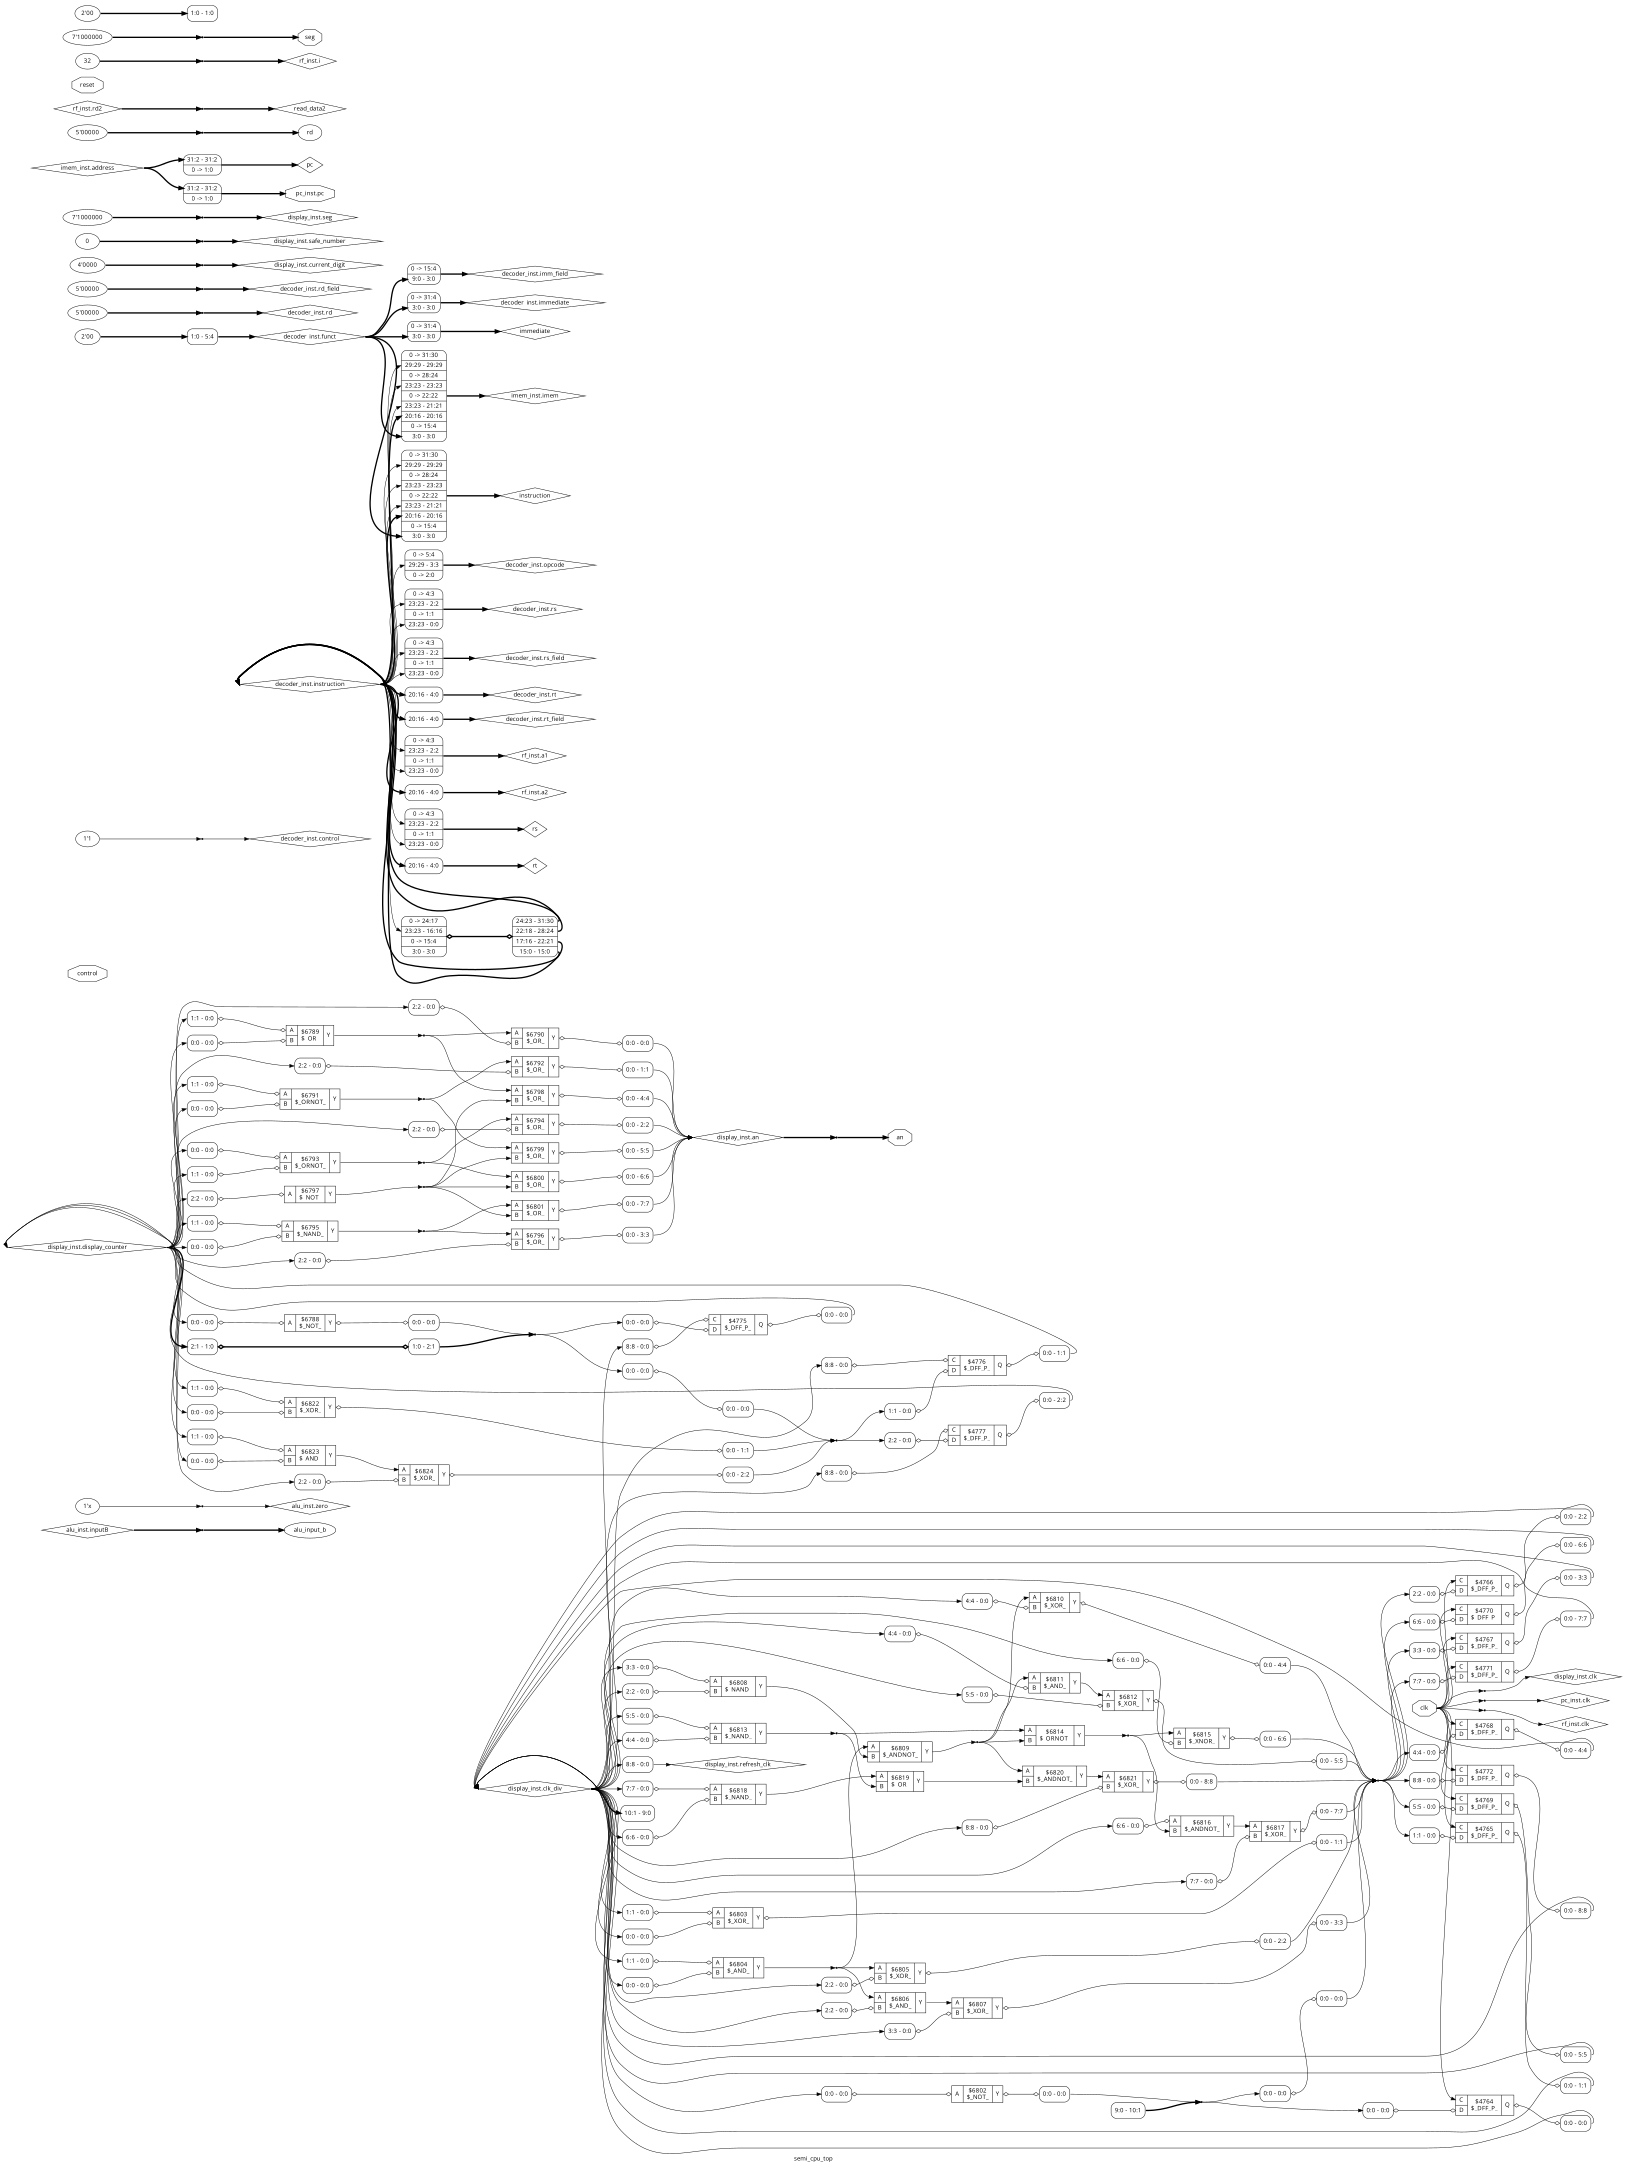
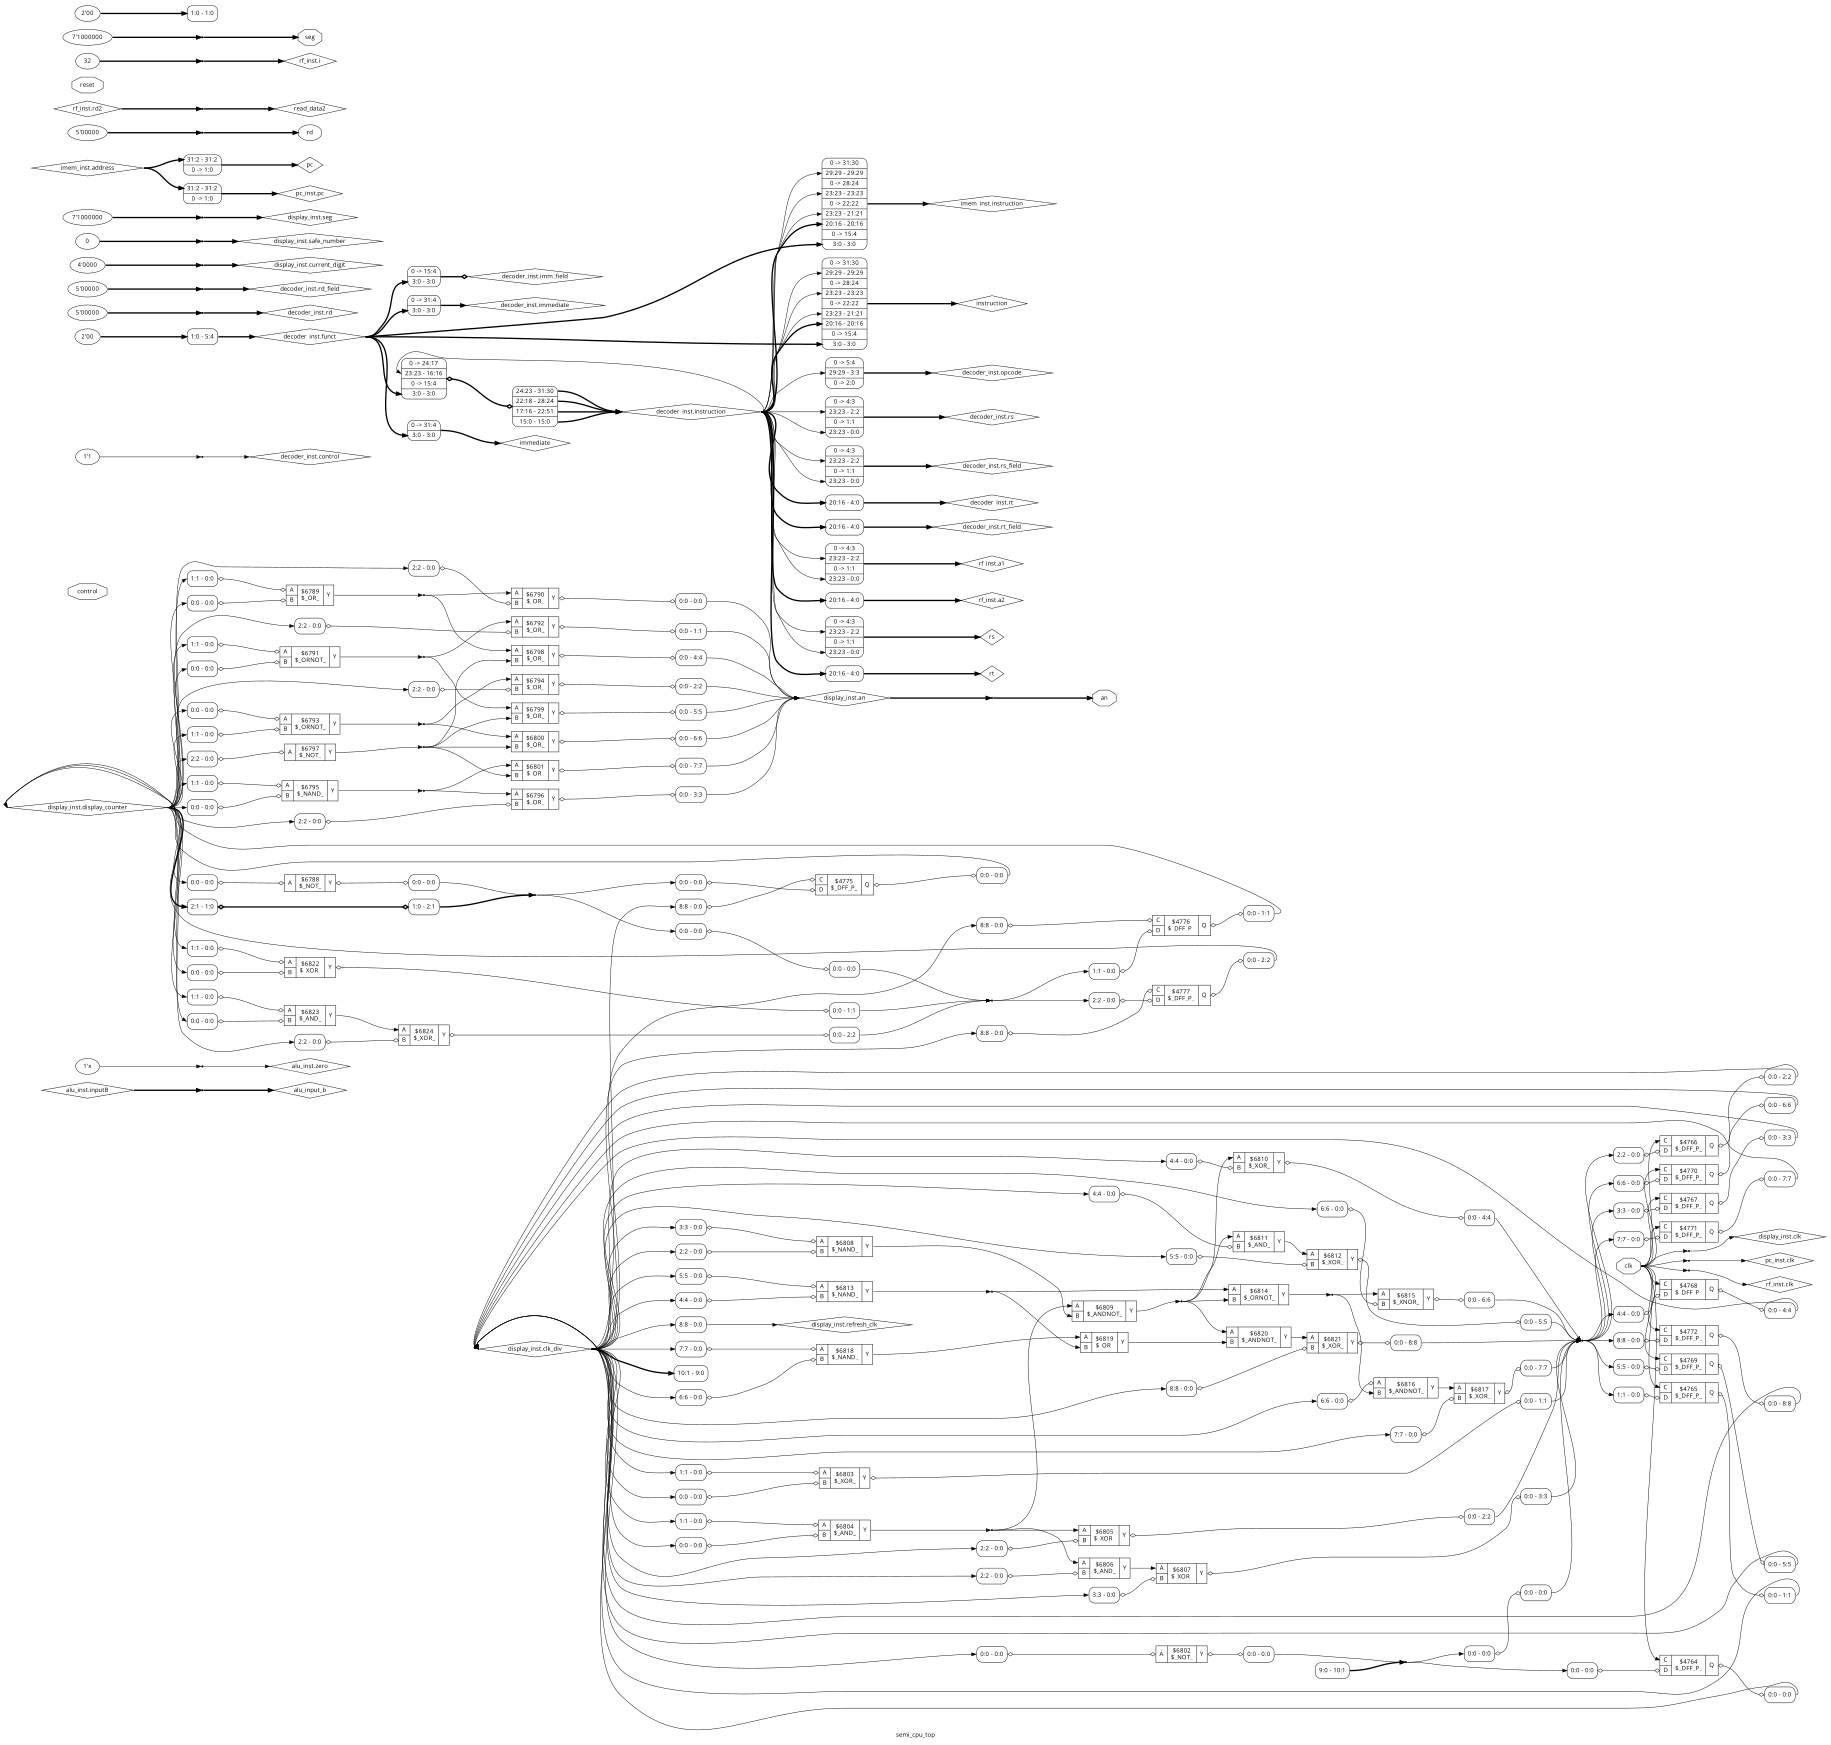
(310, 194) -> (310, 194)
(452, 274) -> (451, 277)
(424, 279) -> (424, 282)
none -> (383, 363)
(535, 396) -> (992, 204)
(535, 941) -> (535, 411)
(310, 1530) -> (310, 1090)
